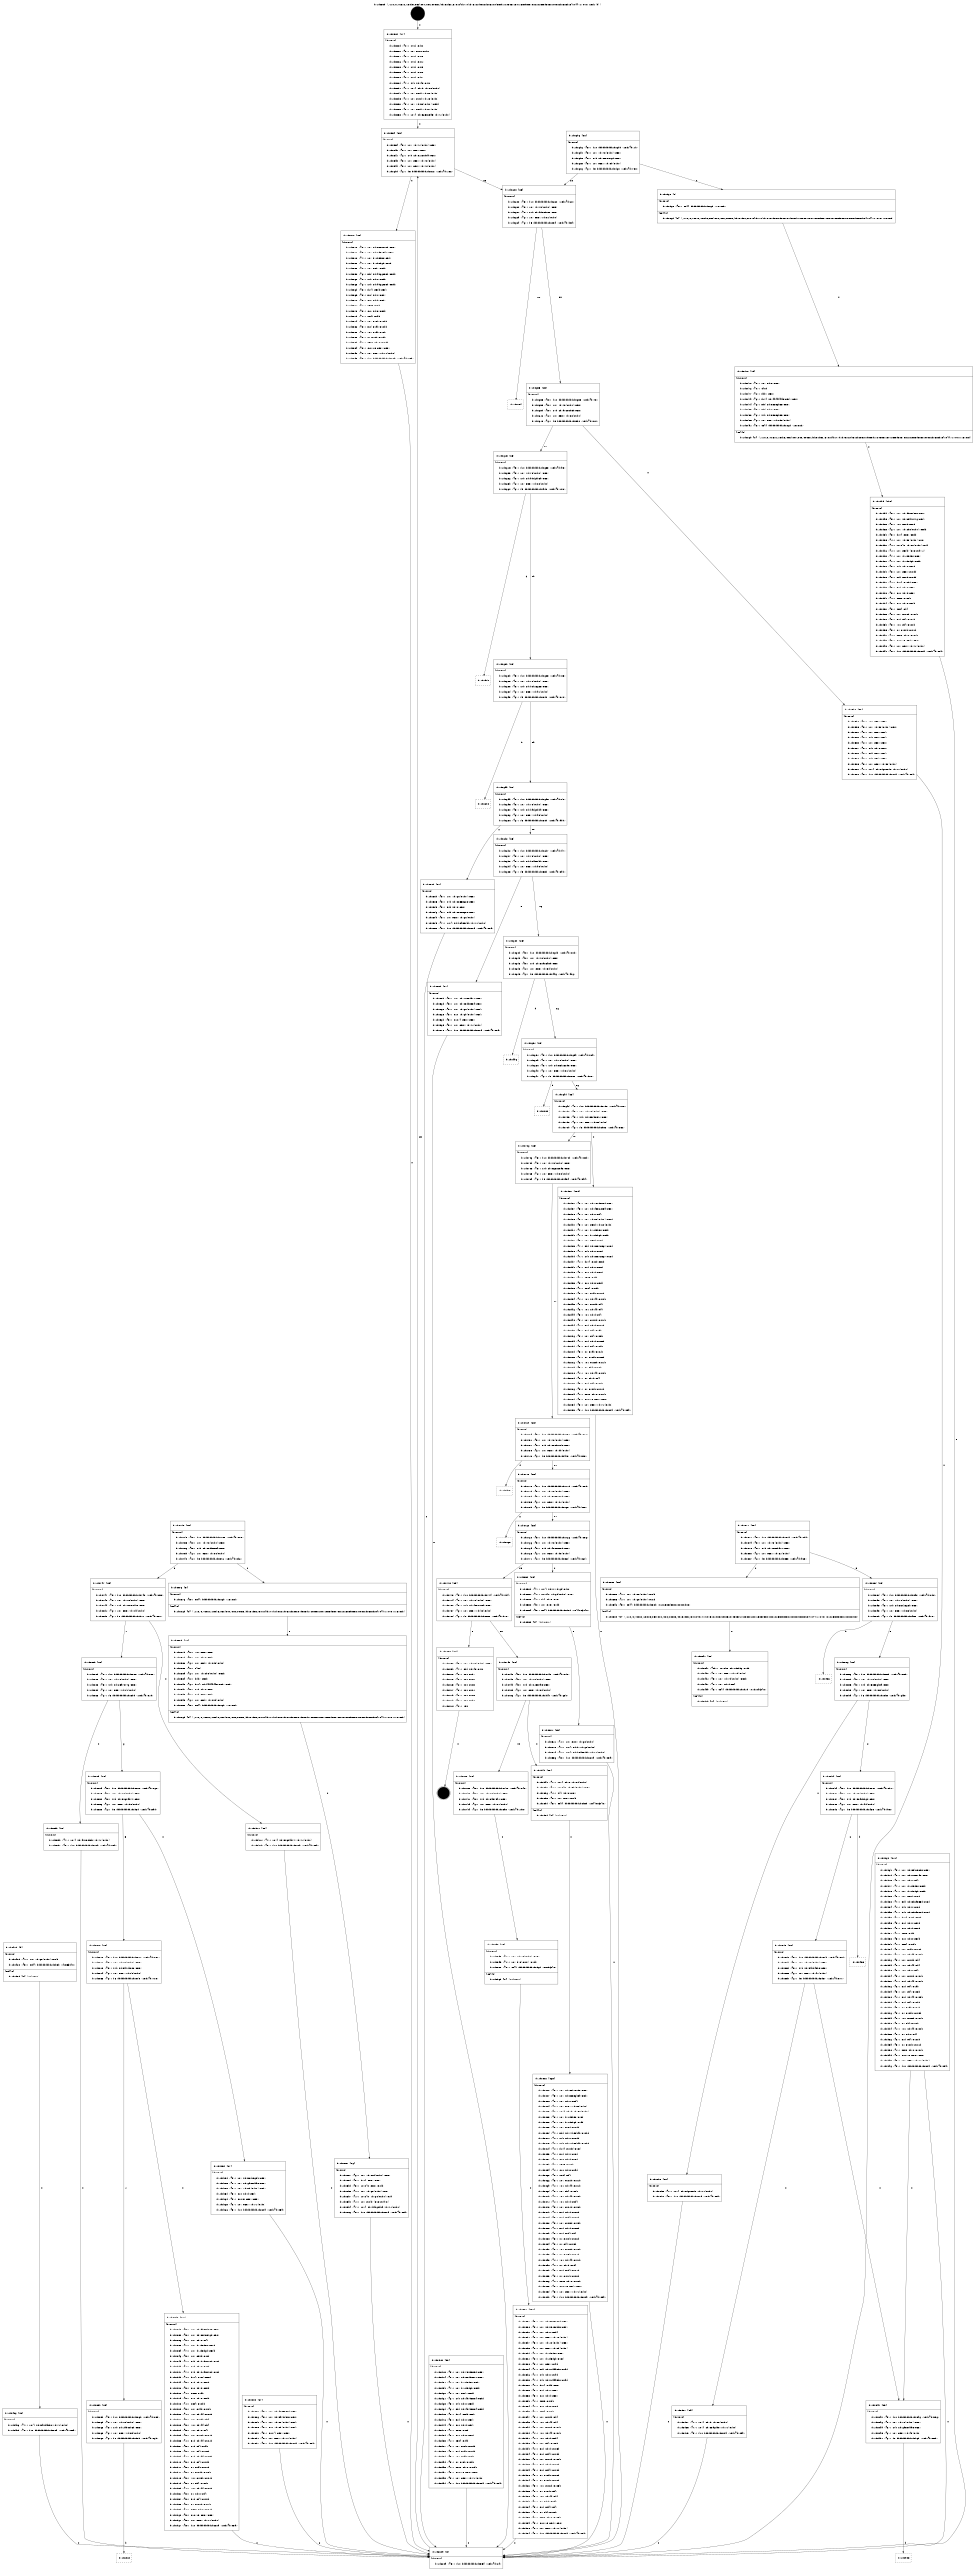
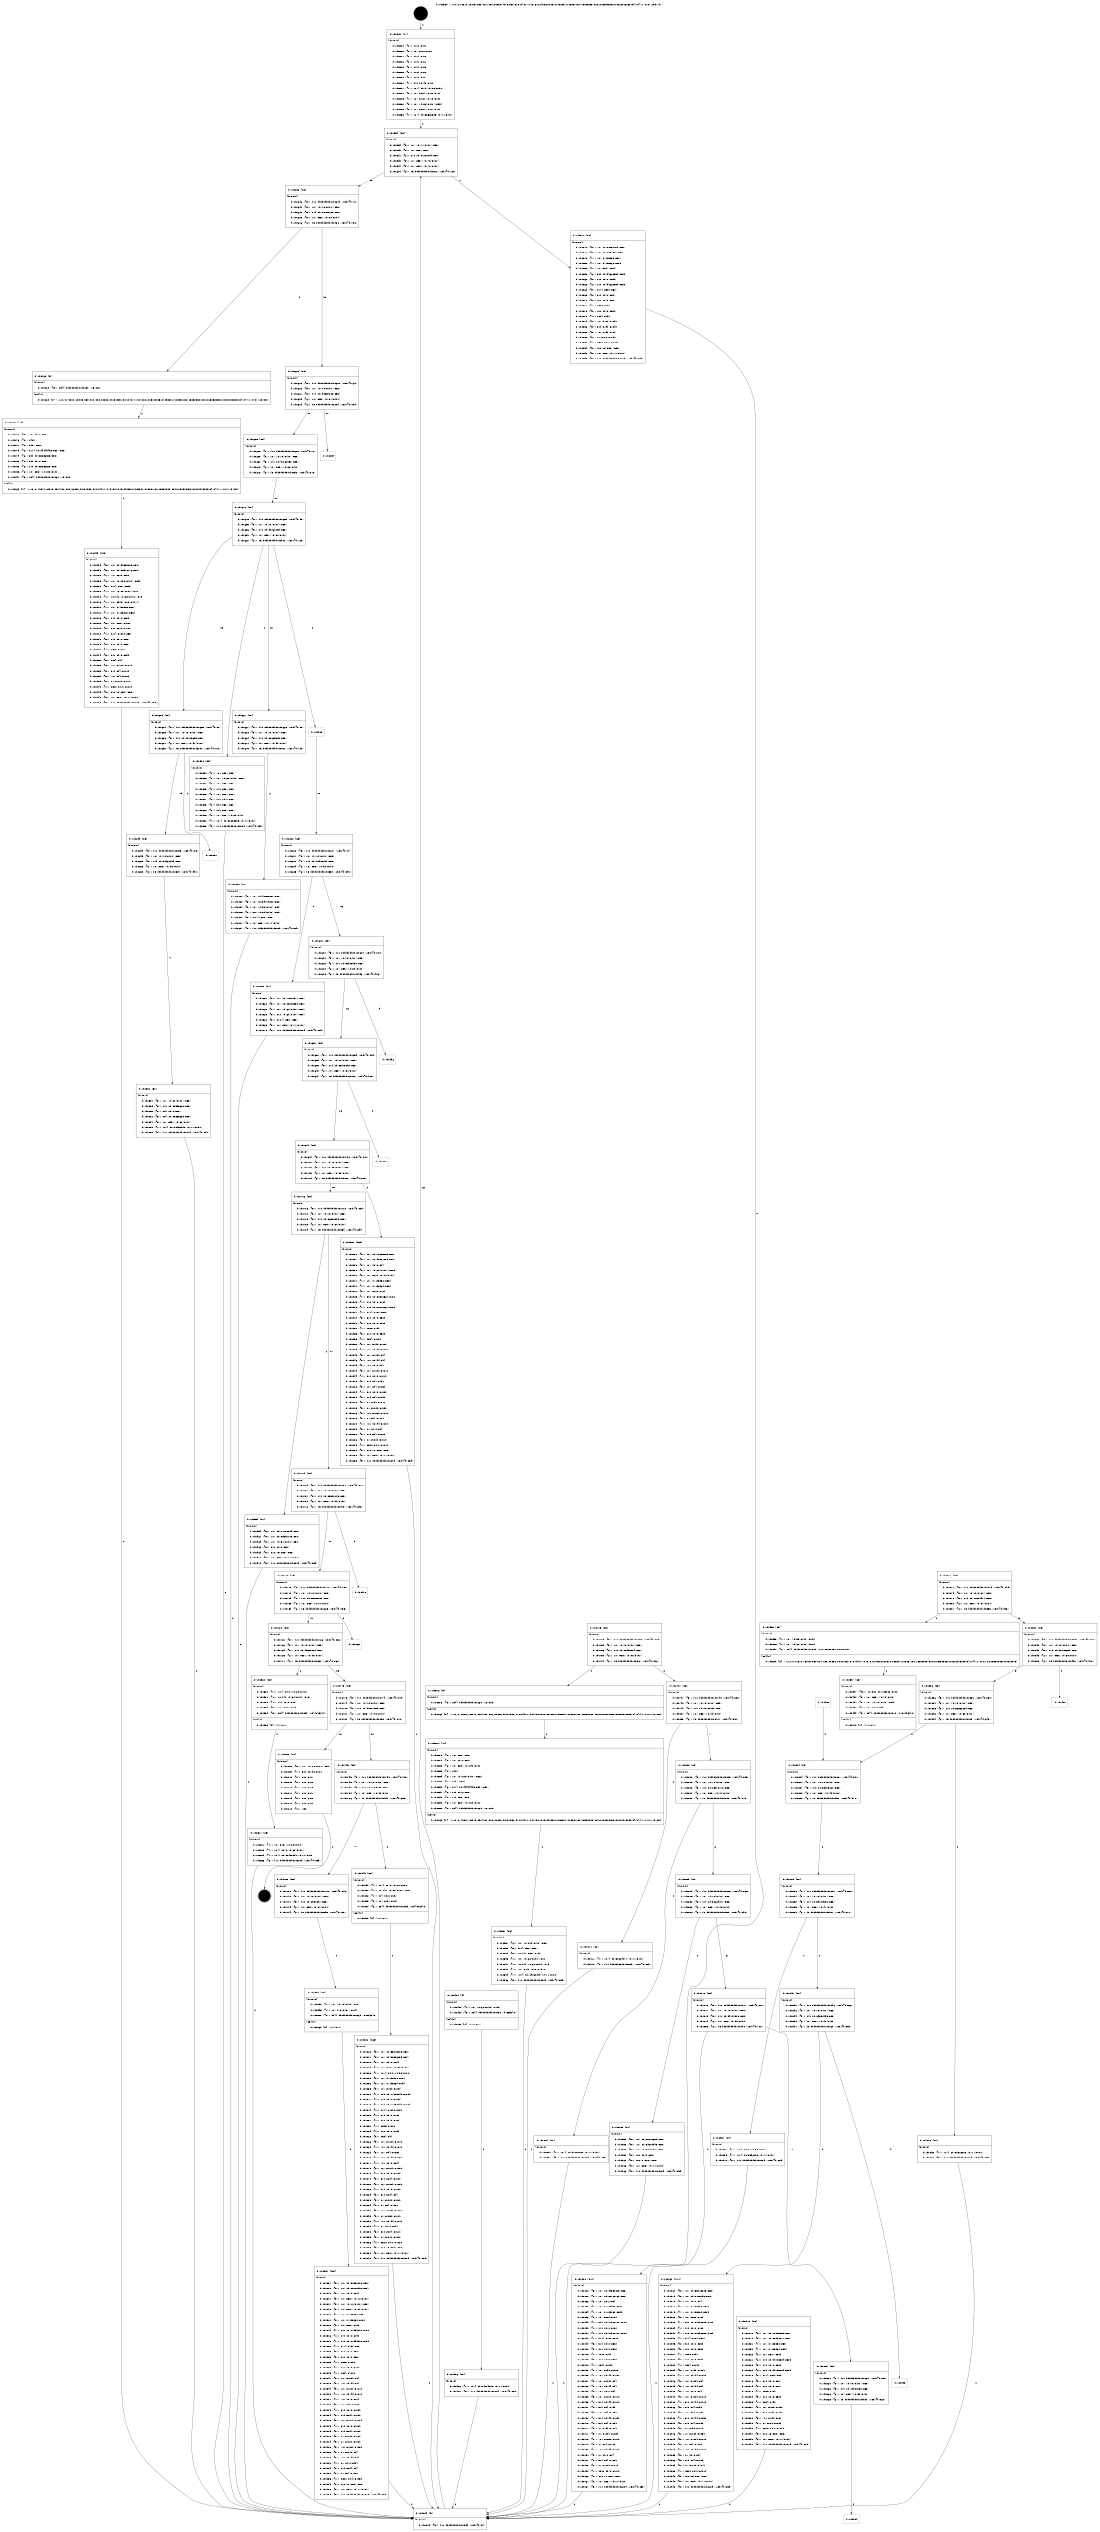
(478, 179) -> (372, 179)
(713, 565) -> (240, 649)
none -> (269, 732)
(530, 829) -> (316, 785)
none -> (282, 1541)
(472, 1631) -> (340, 1734)
(858, 1885) -> (823, 1733)
(907, 2235) -> (817, 2184)
